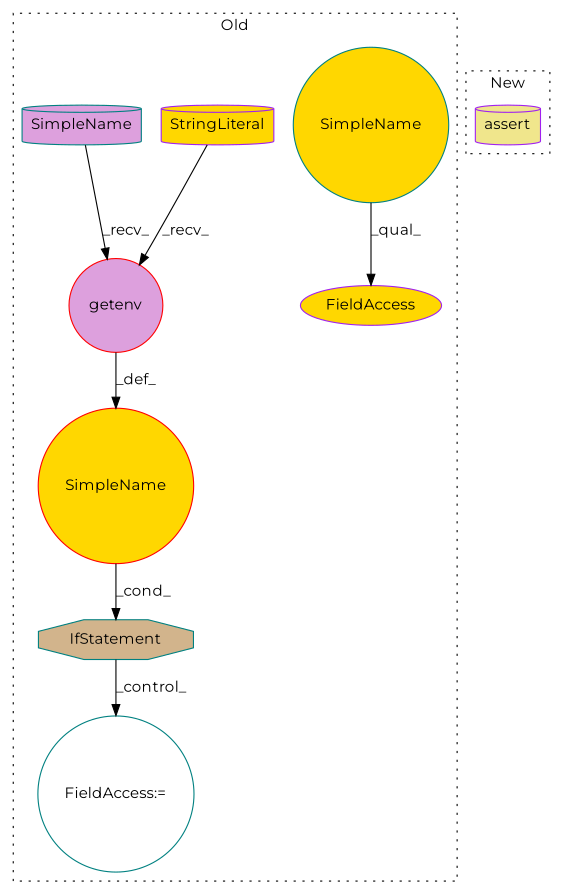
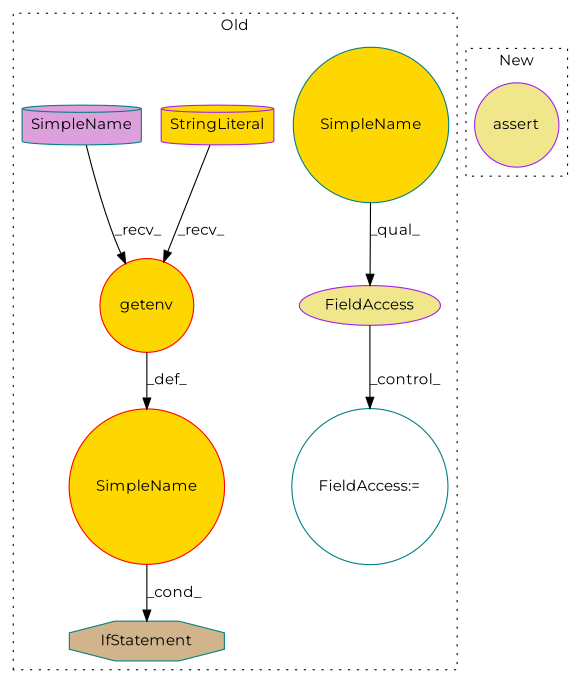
(508, 125) -> (517, 125)
(116, 305) -> (147, 305)
(371, 305) -> (370, 305)
(116, 682) -> (370, 361)
